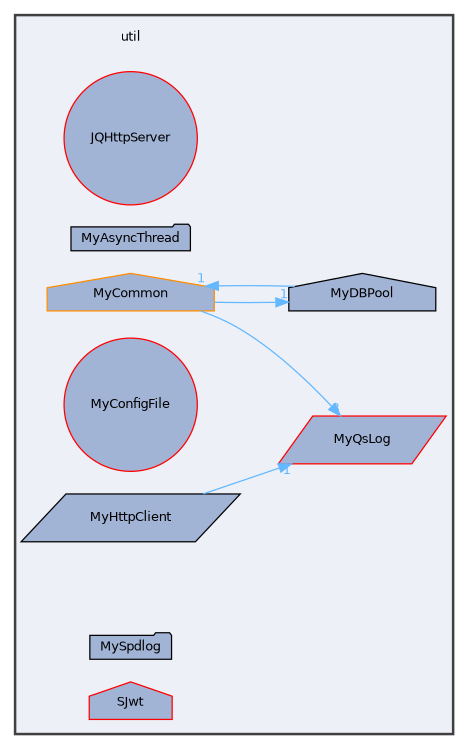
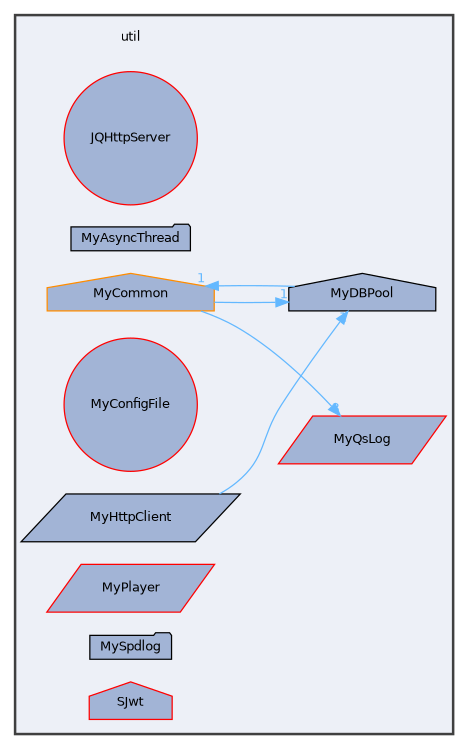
(241, 481) -> (279, 409)
none -> (131, 588)
